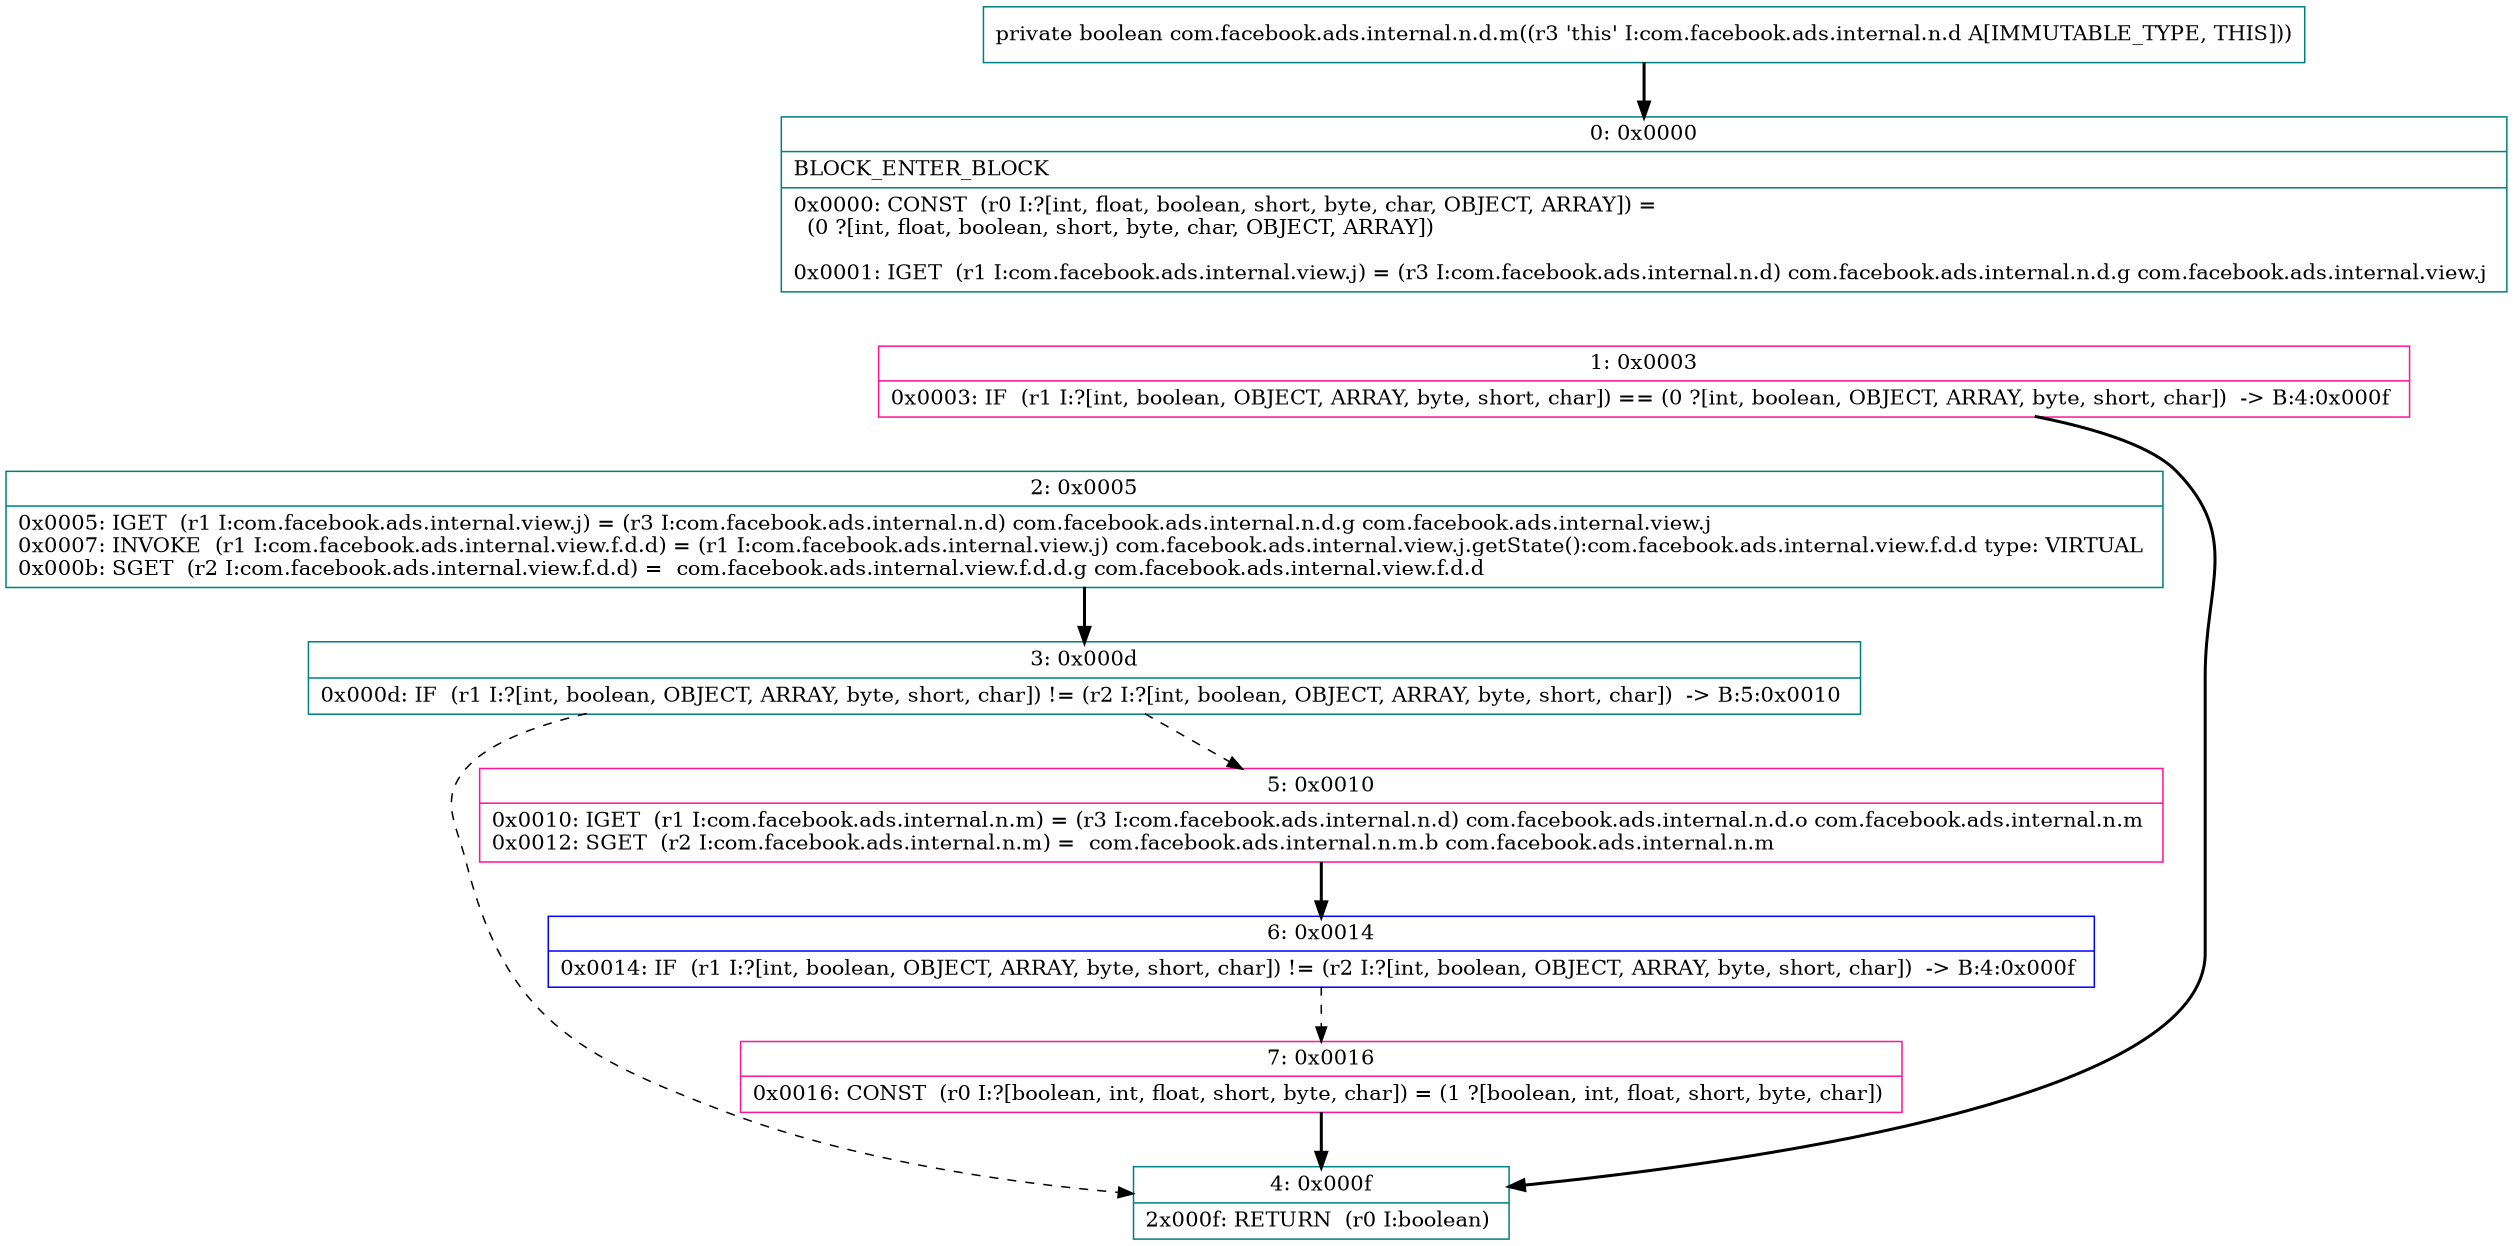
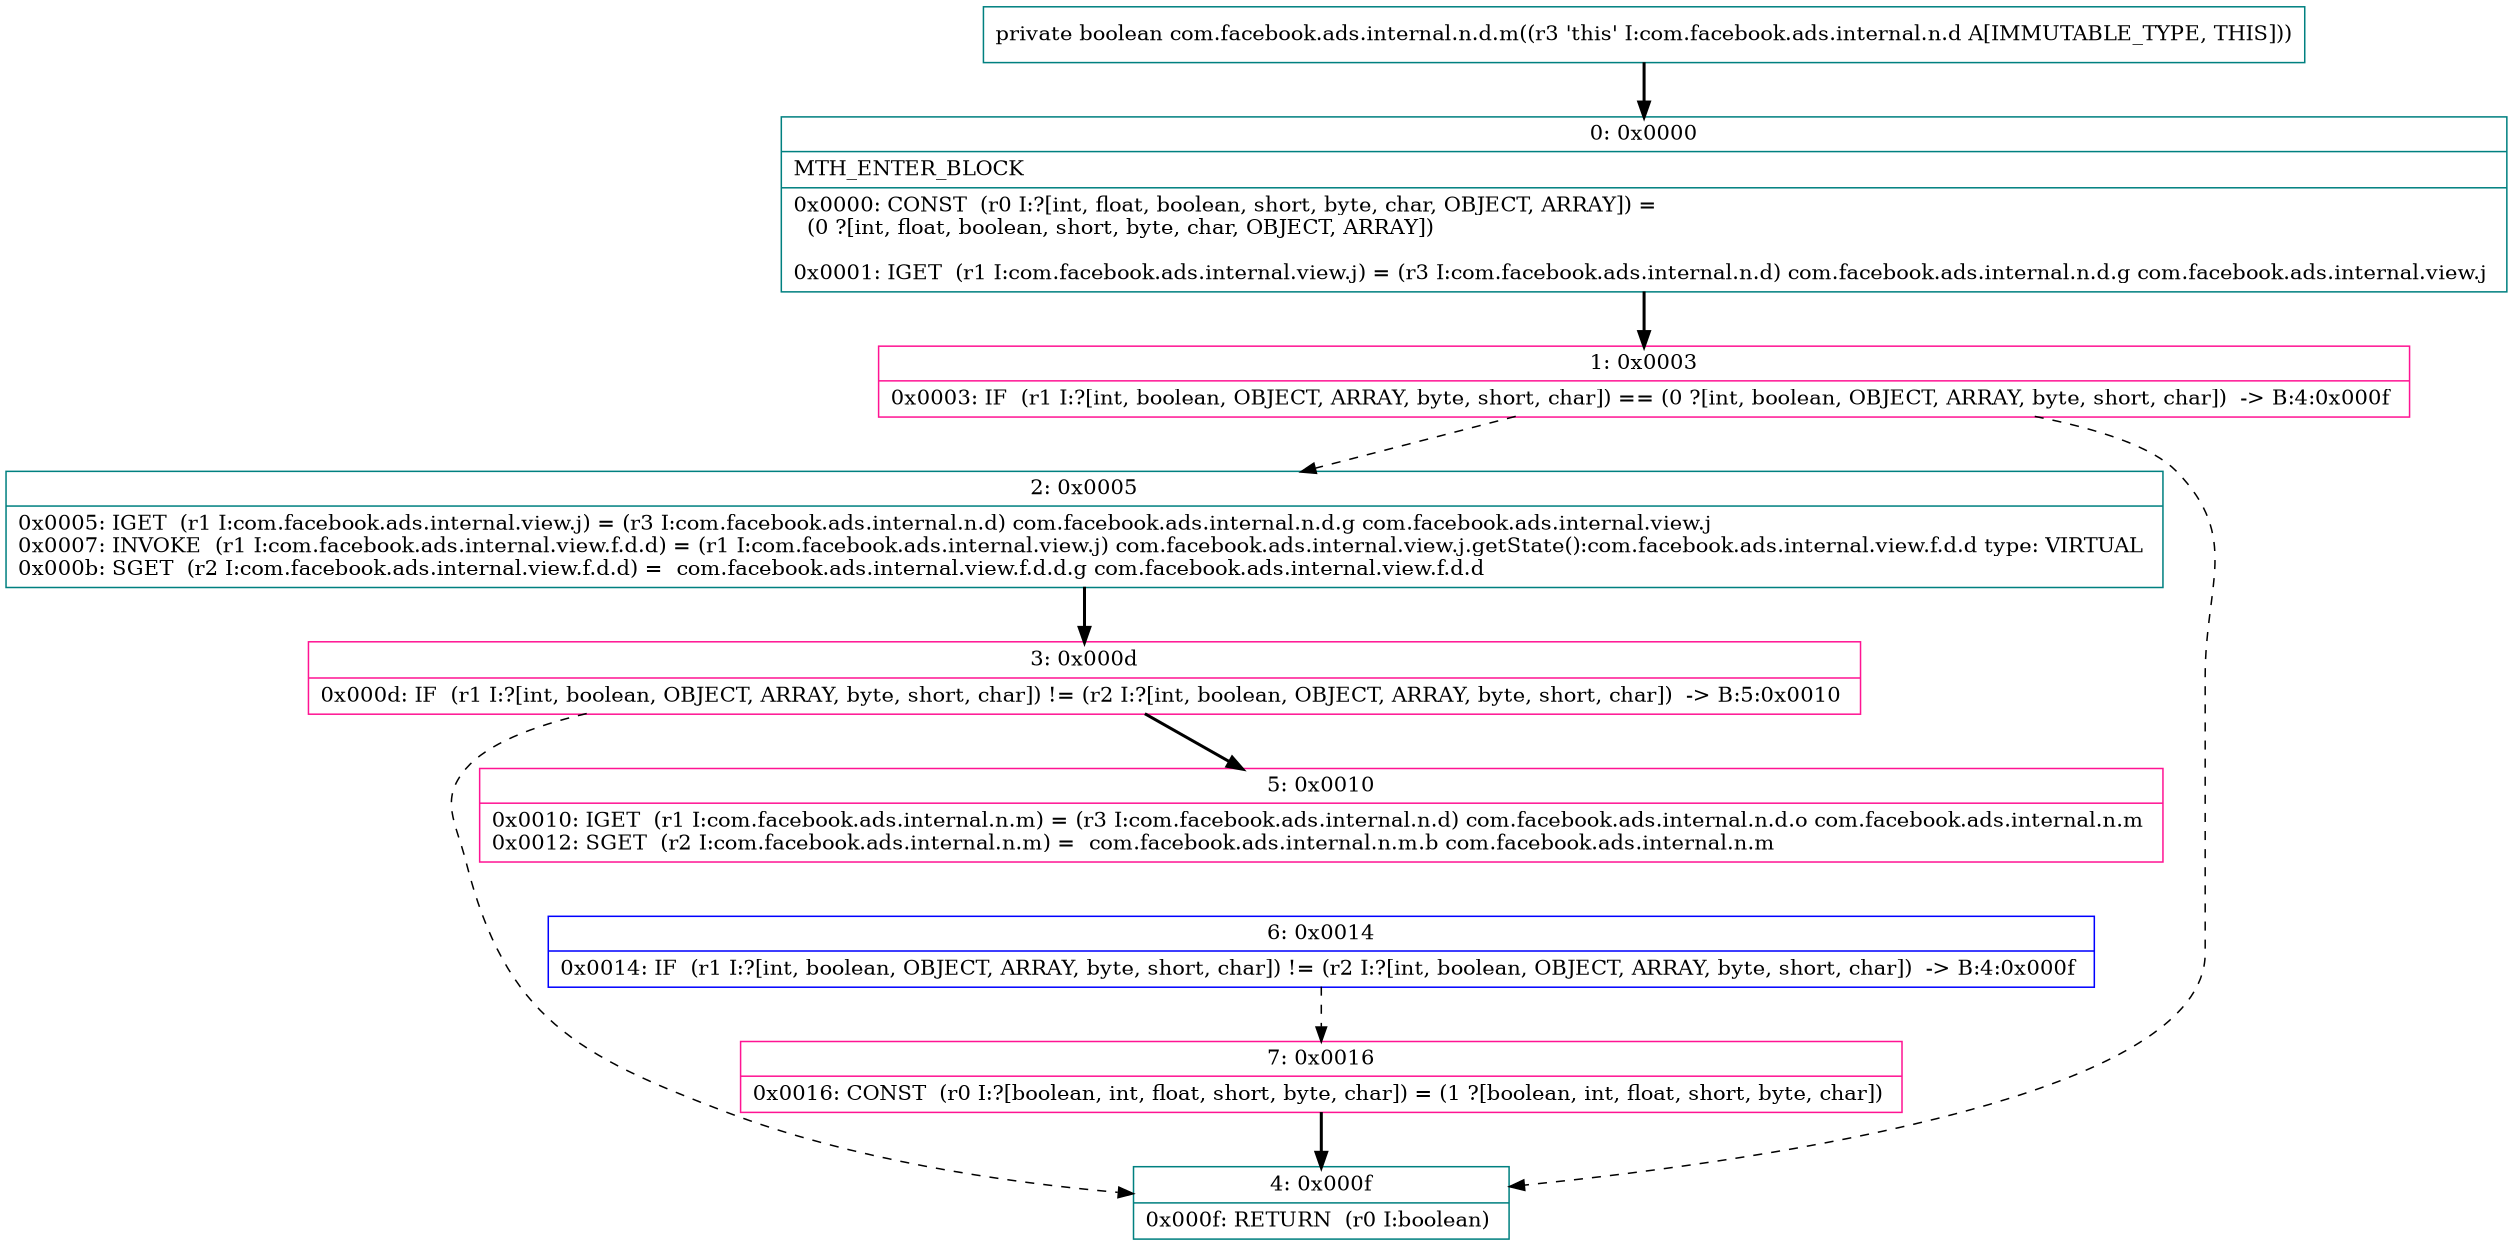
(922, 169) -> (910, 169)
none -> (1644, 311)
none -> (1416, 442)
(1084, 678) -> (1084, 678)
(1187, 738) -> (1187, 738)
(1321, 882) -> none
(2187, 1001) -> (2187, 1001)
(1321, 1220) -> (1321, 1220)
